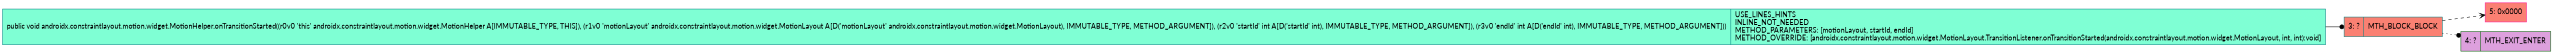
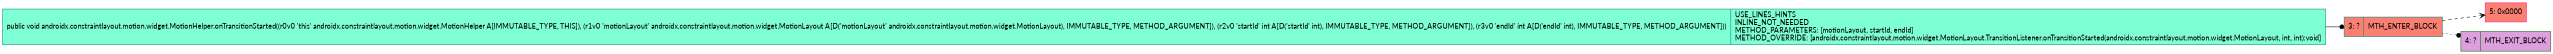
(2403, 27) -> (2403, 27)
(2515, 41) -> (2516, 41)
